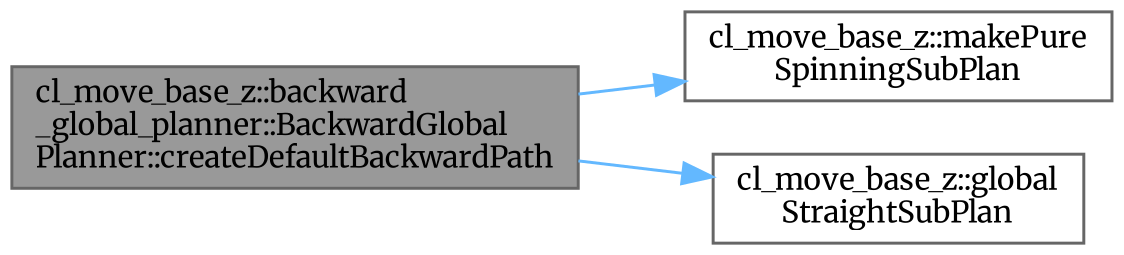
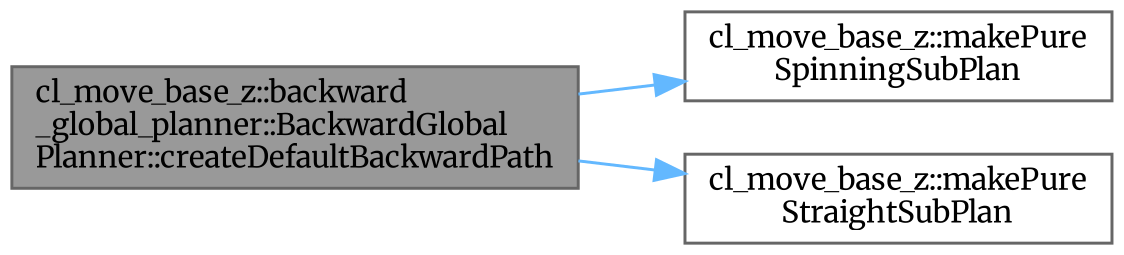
(898, 199) -> (898, 199)
